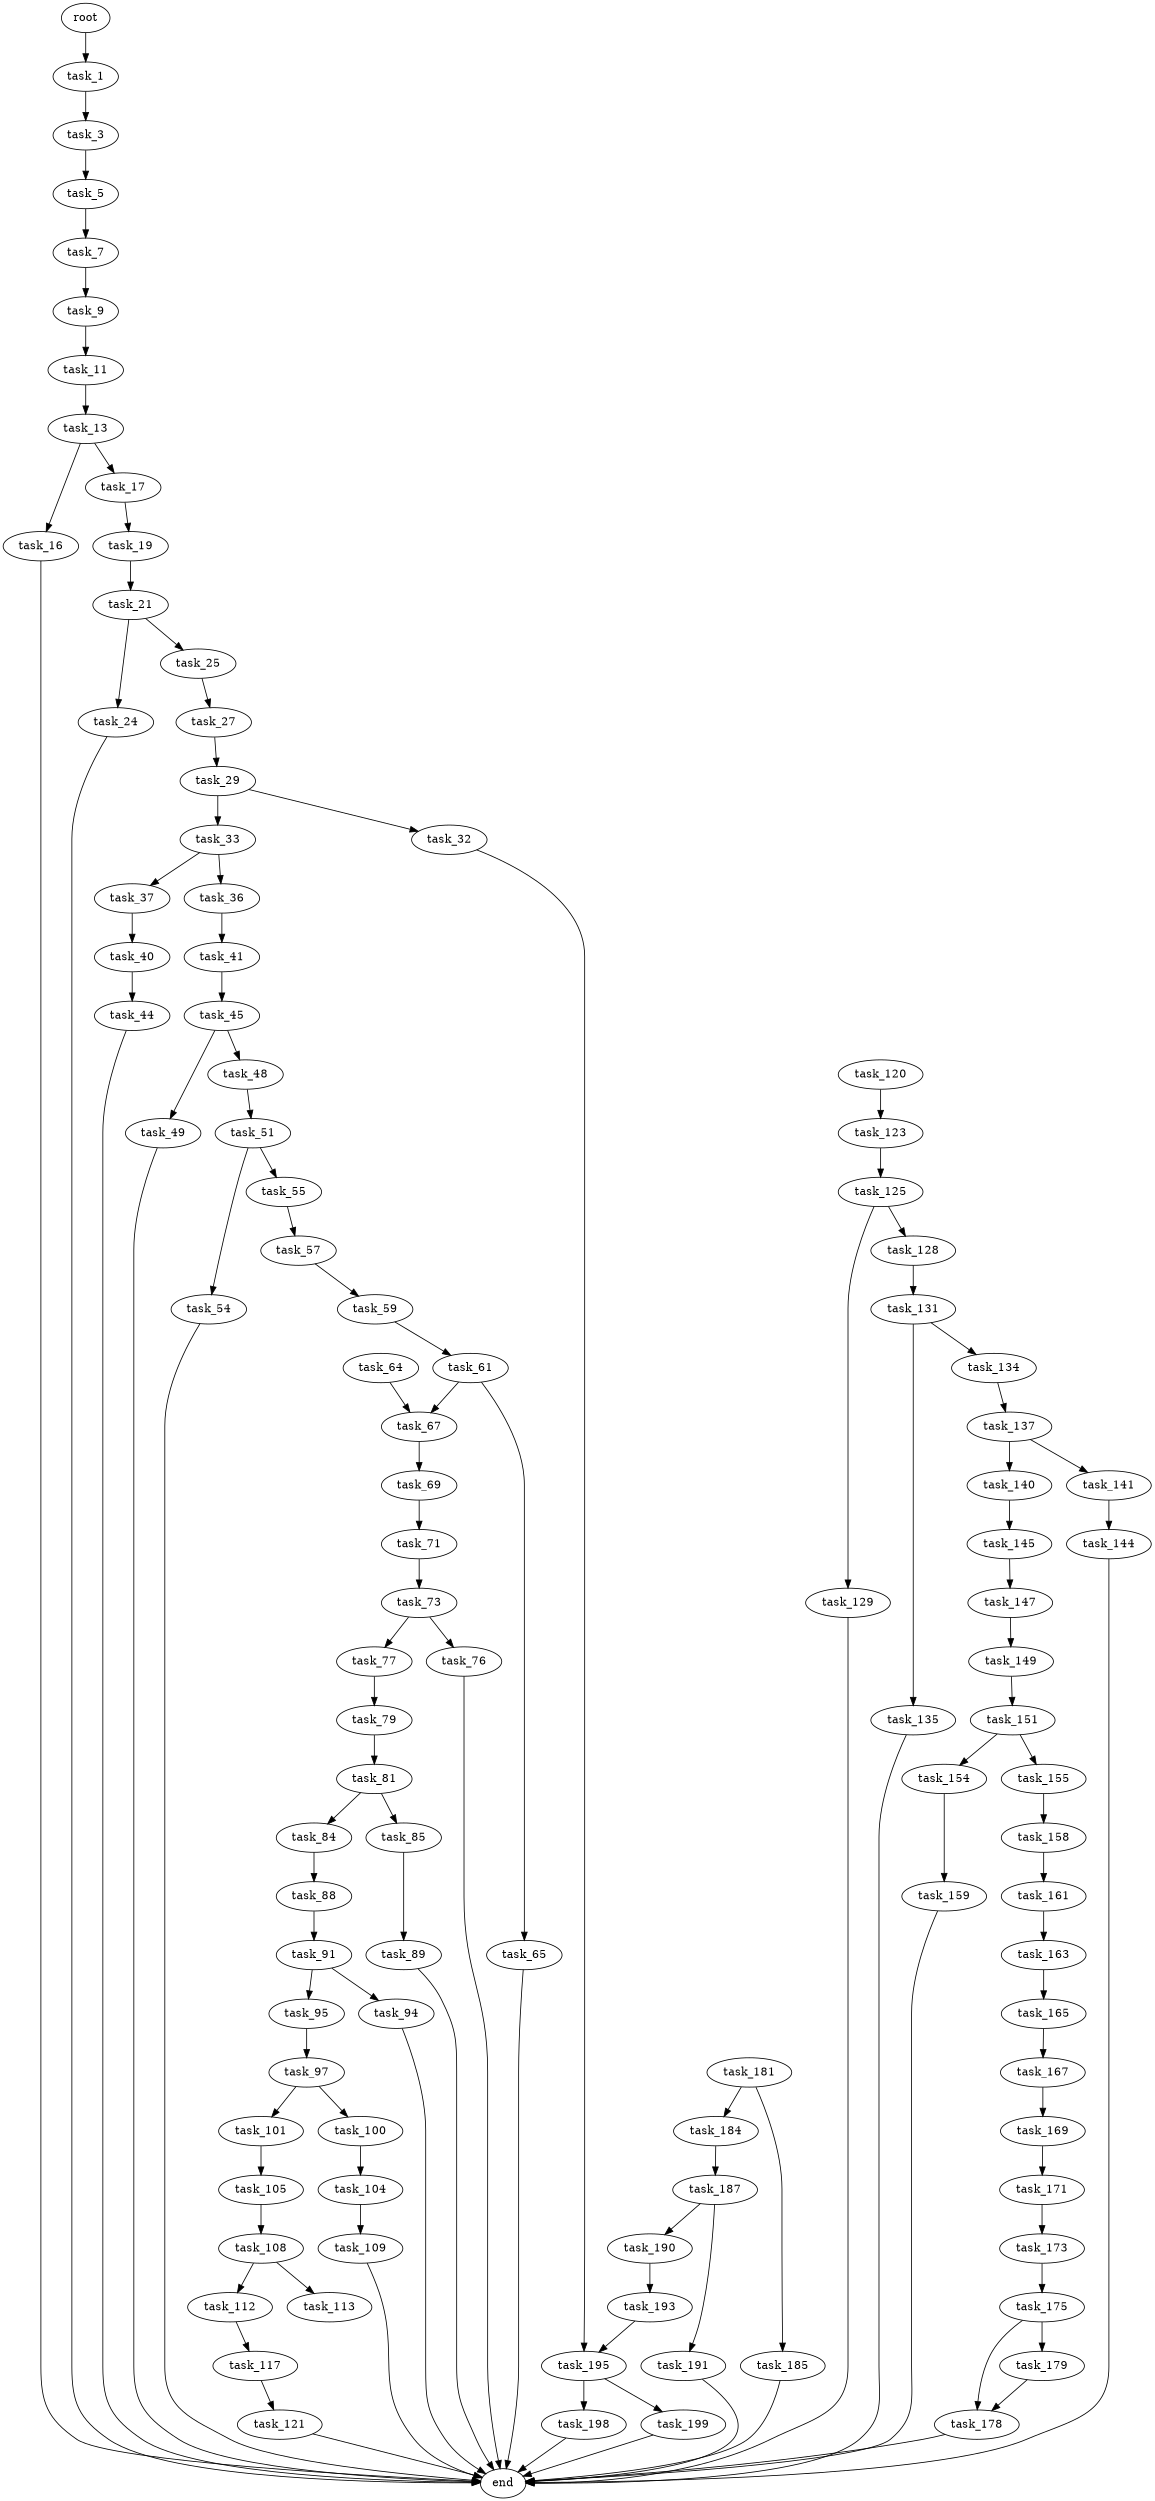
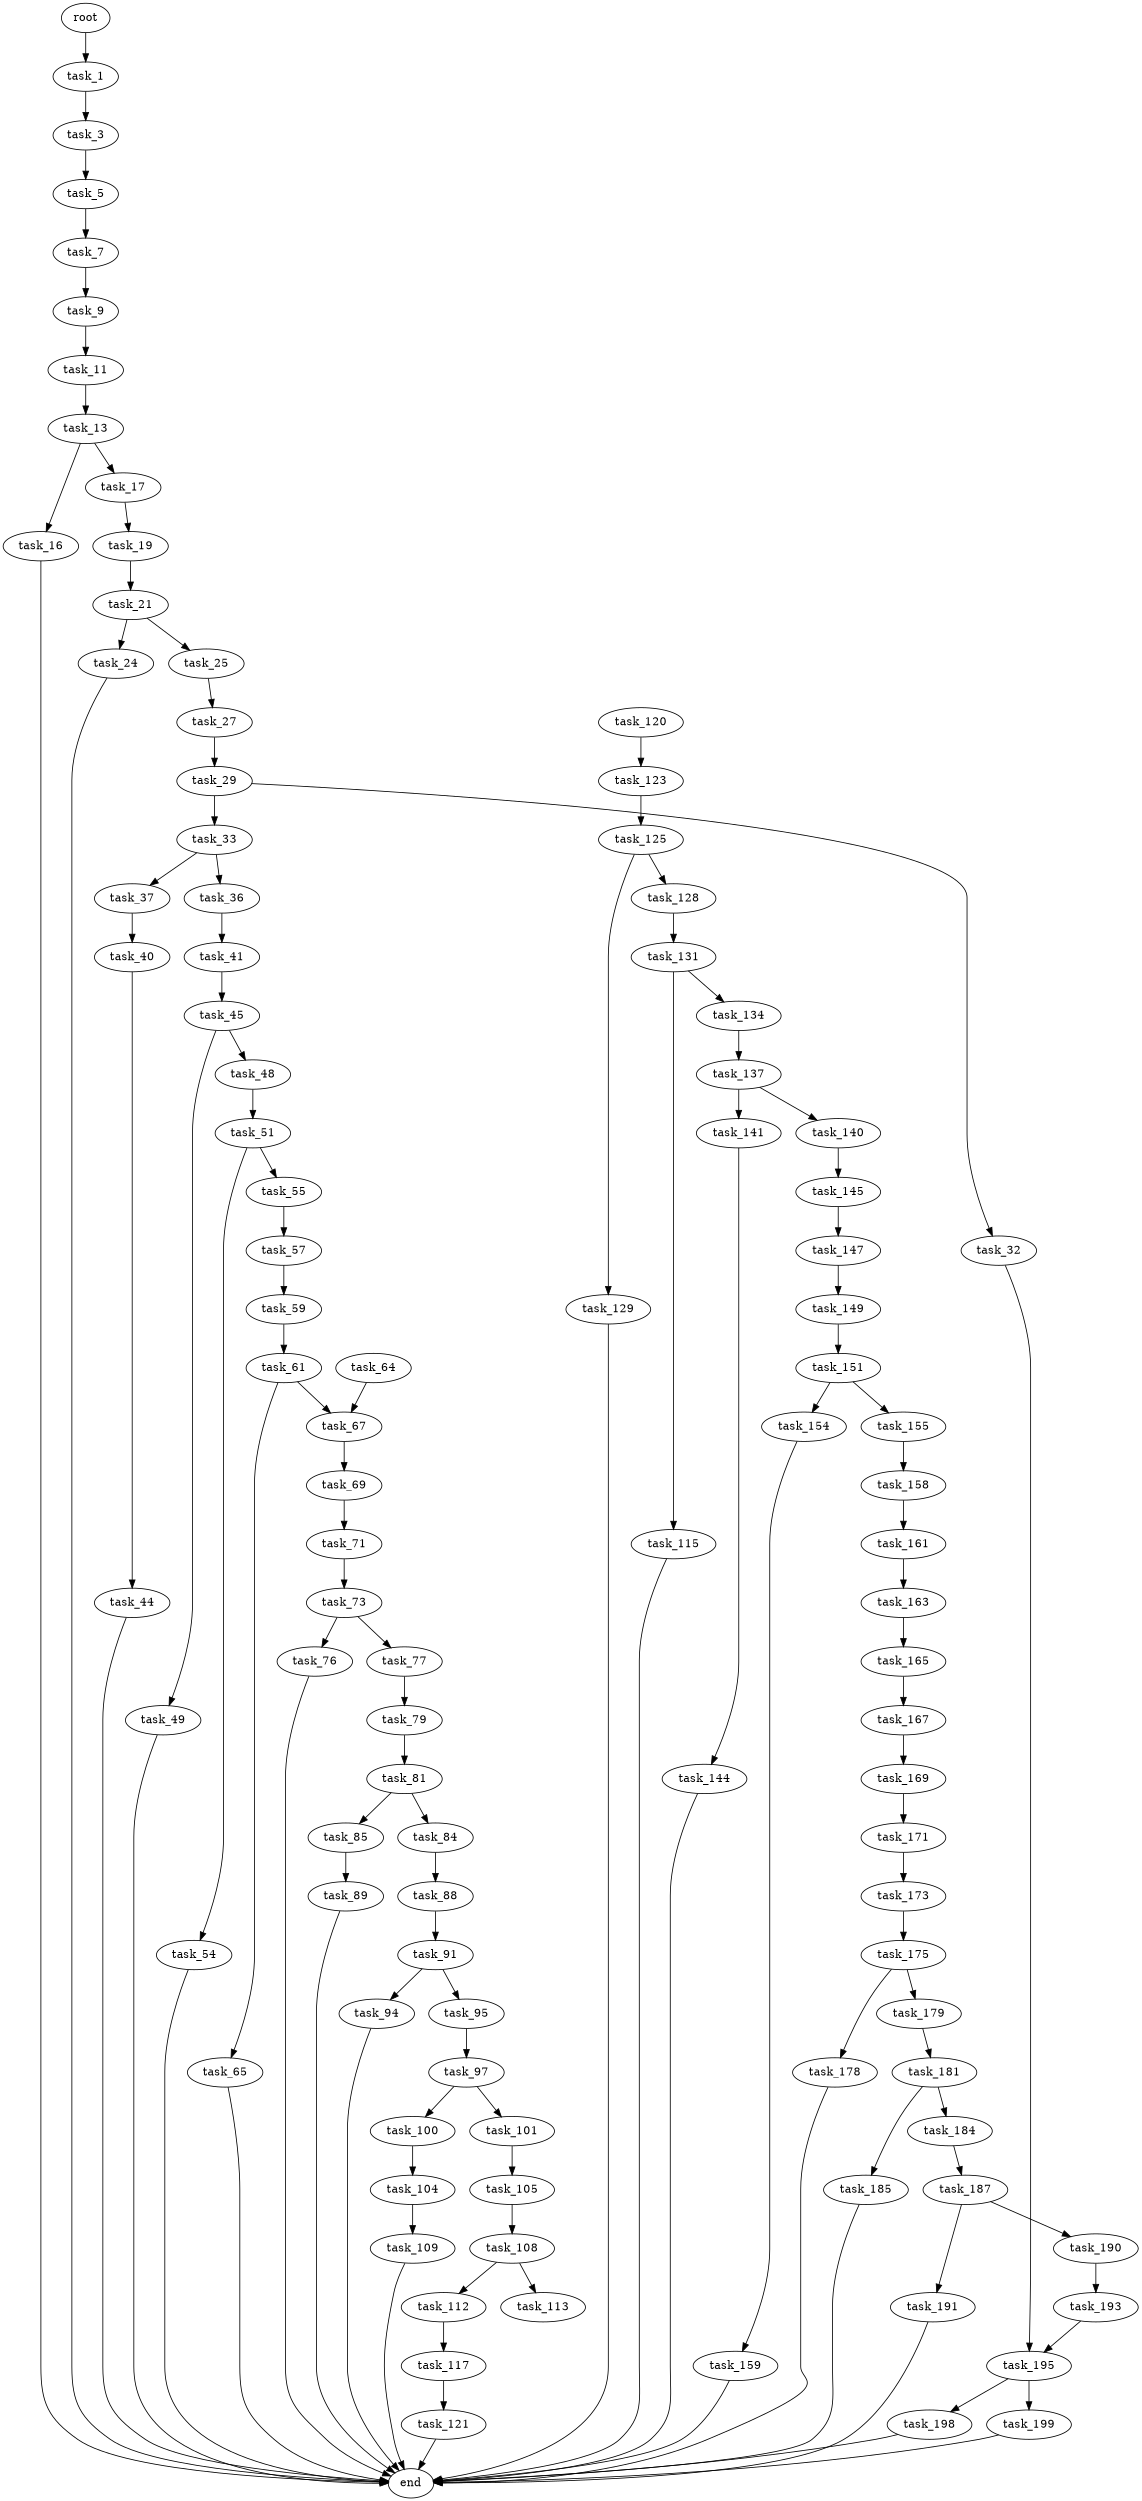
(913, 1720) -> (674, 1544)
(1013, 2392) -> (926, 2039)
